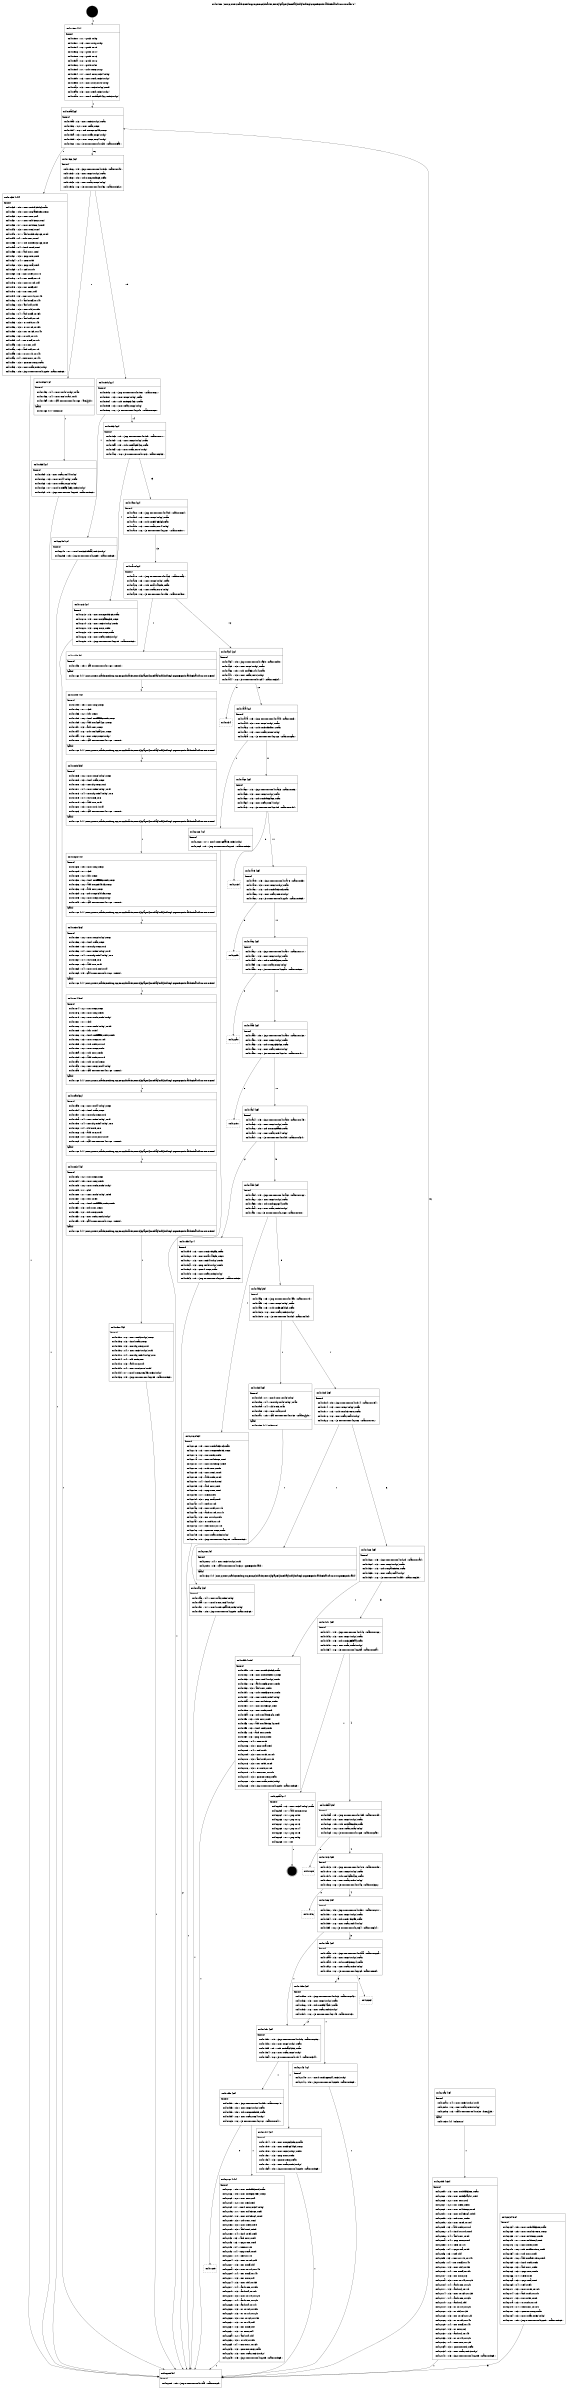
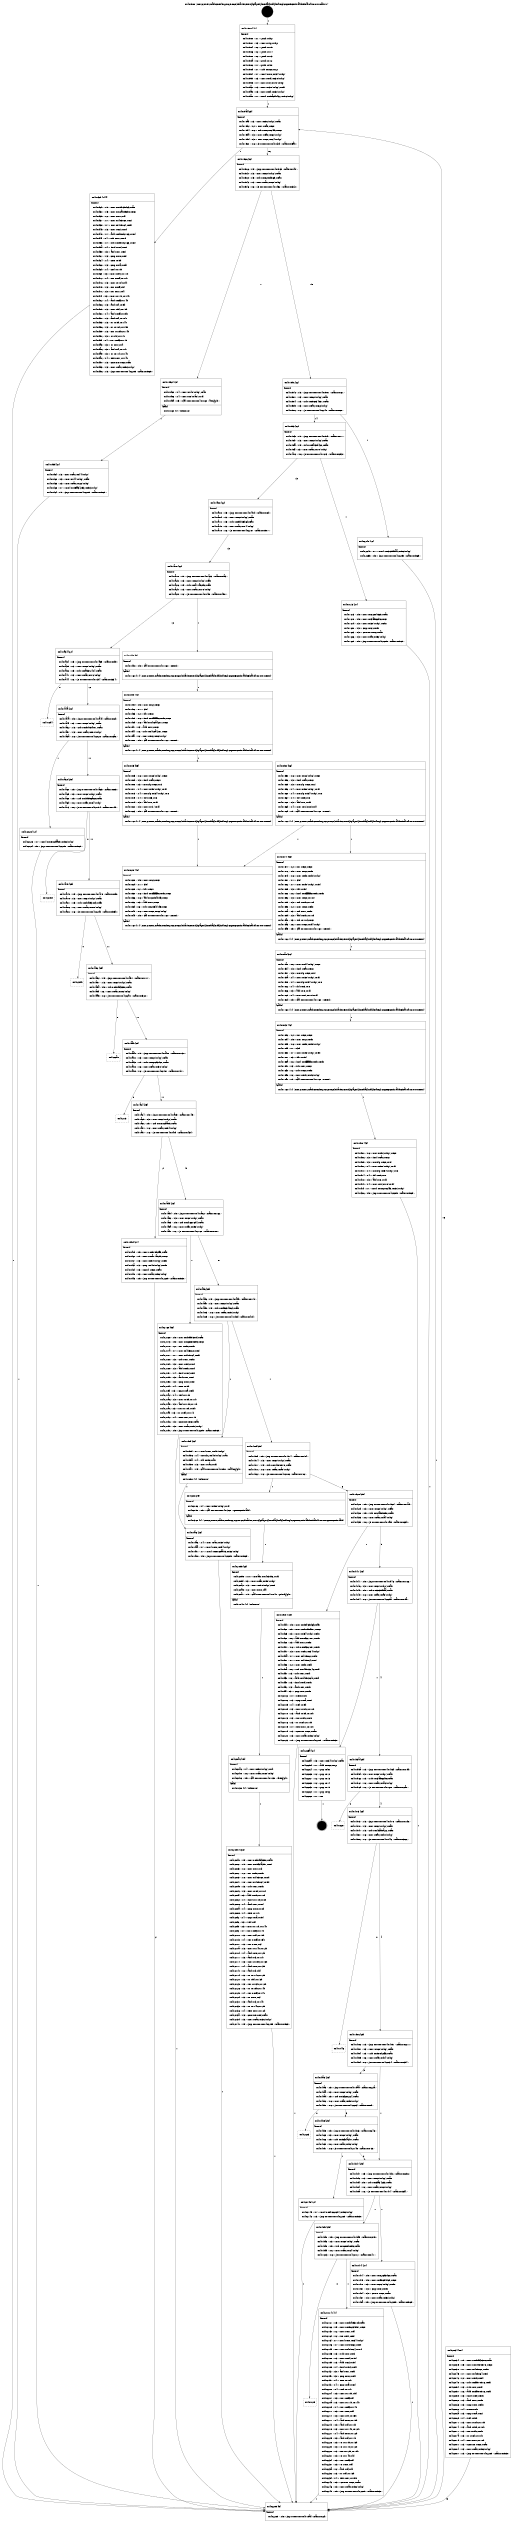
(141, 919) -> (275, 845)
none -> (262, 1586)
